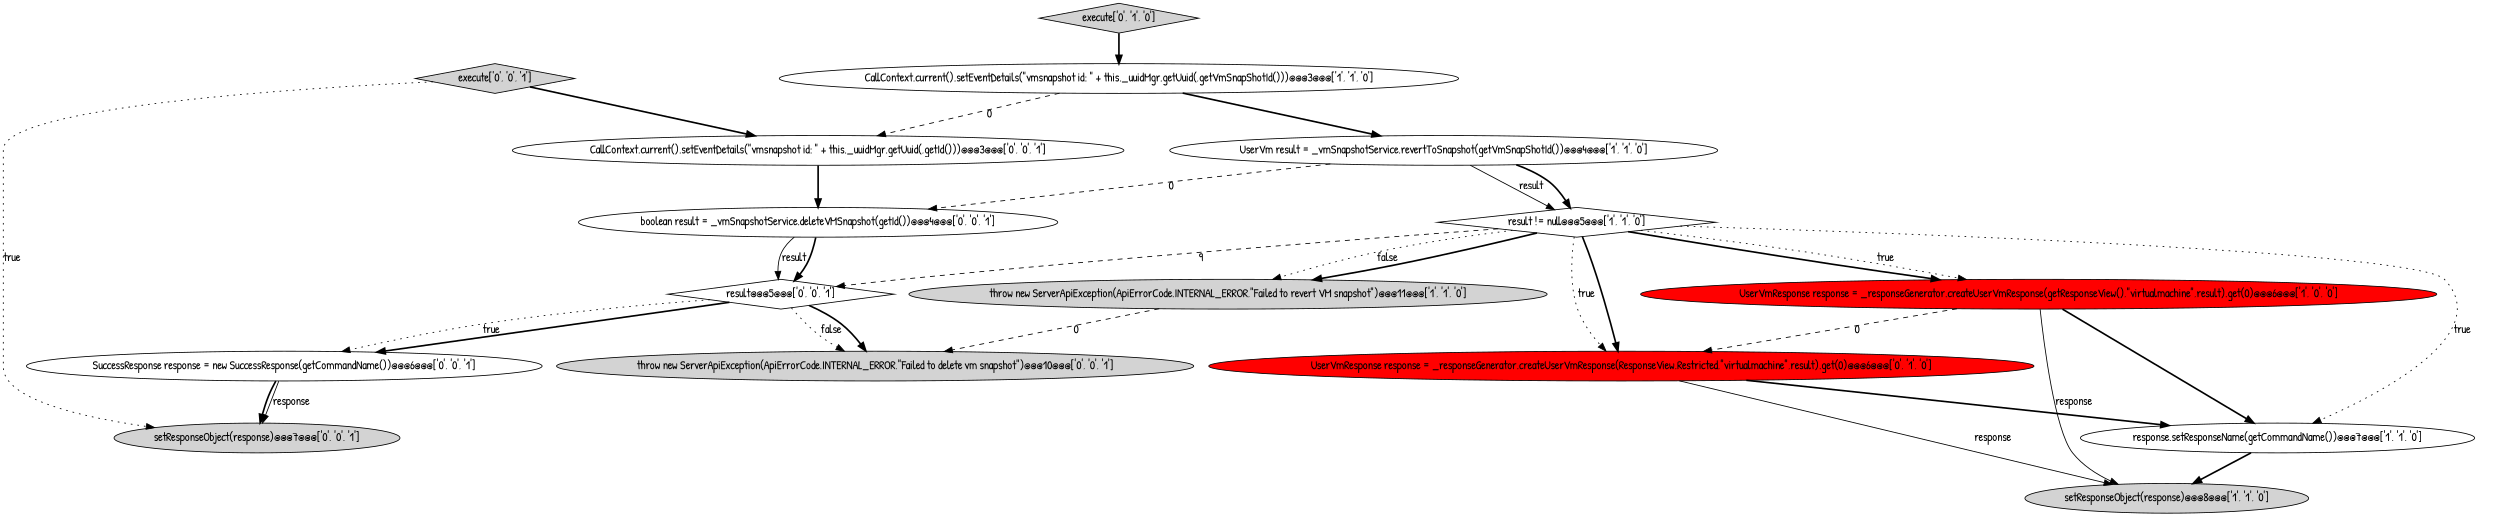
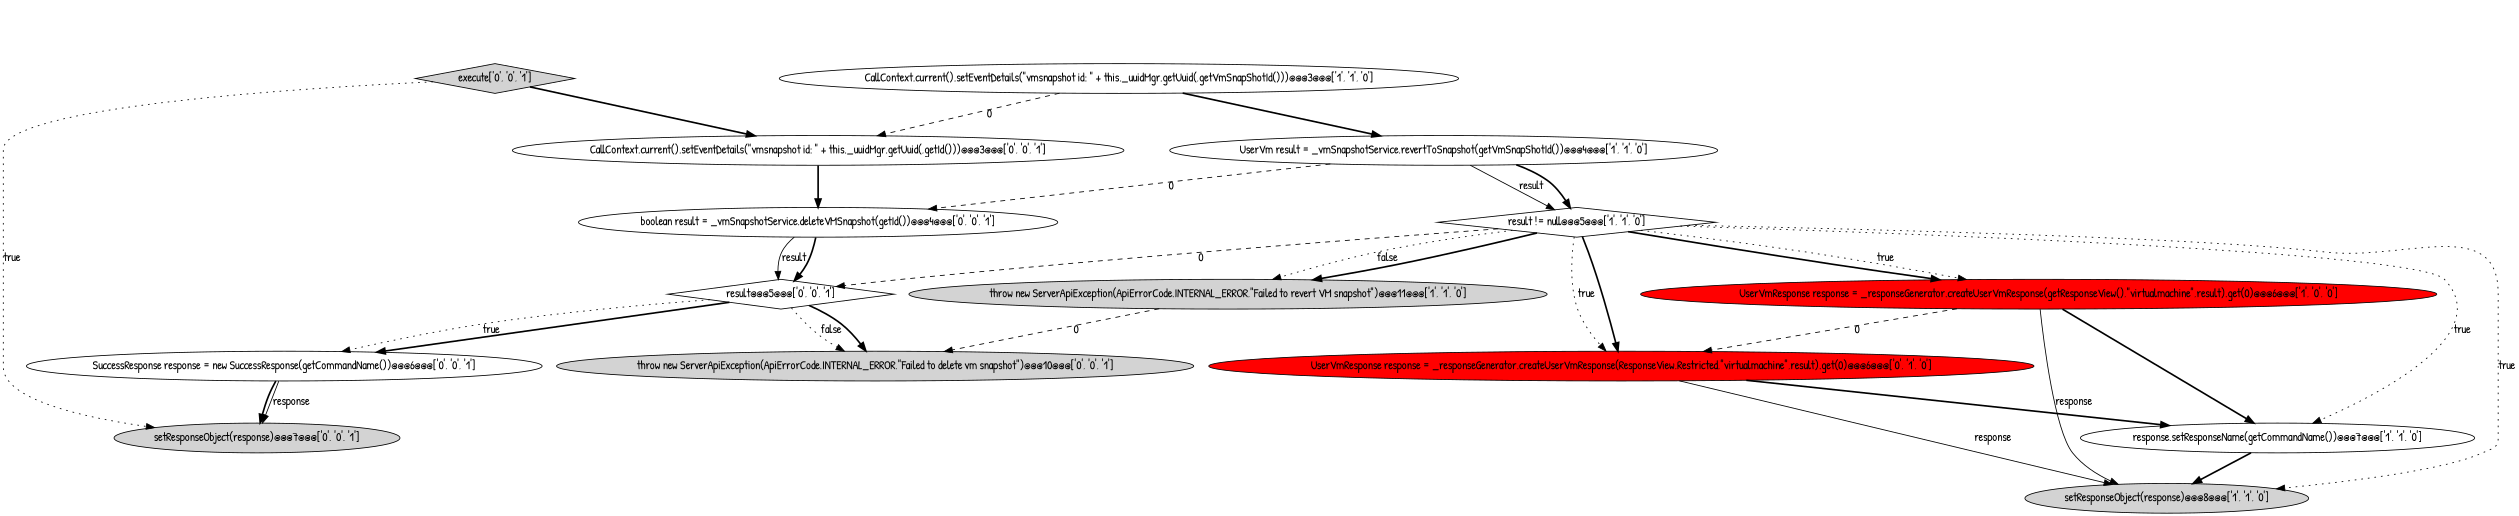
(1119, 18) -> none
none -> (2292, 249)
(1201, 258) -> (1201, 258)
